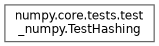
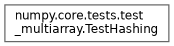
(80, 23) -> (87, 23)
